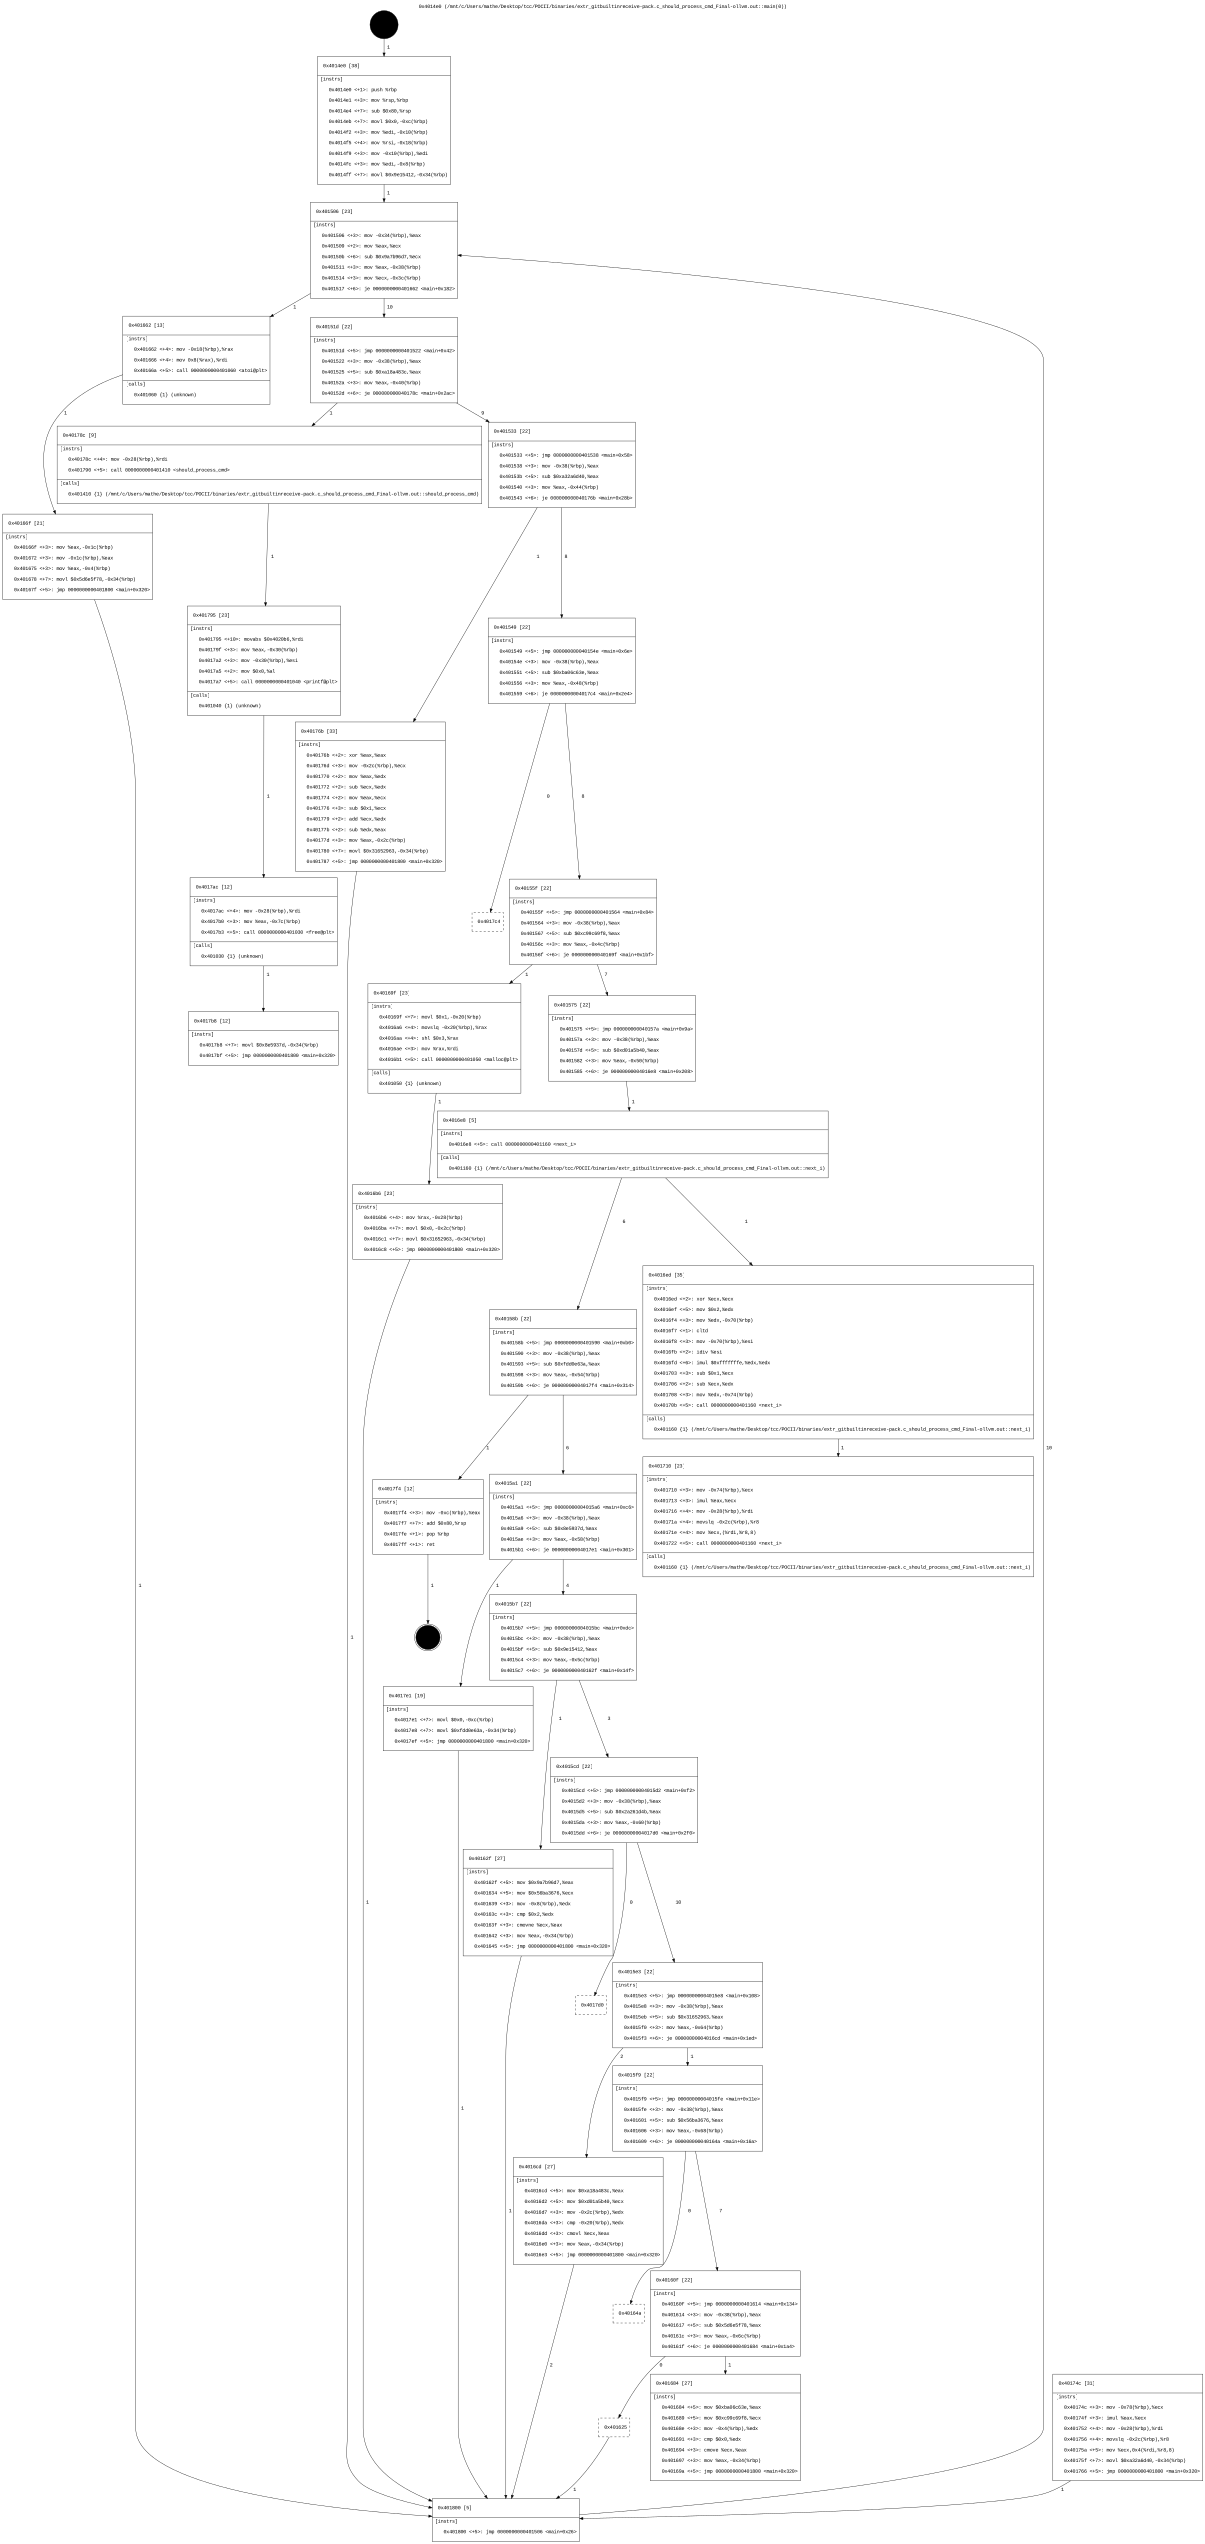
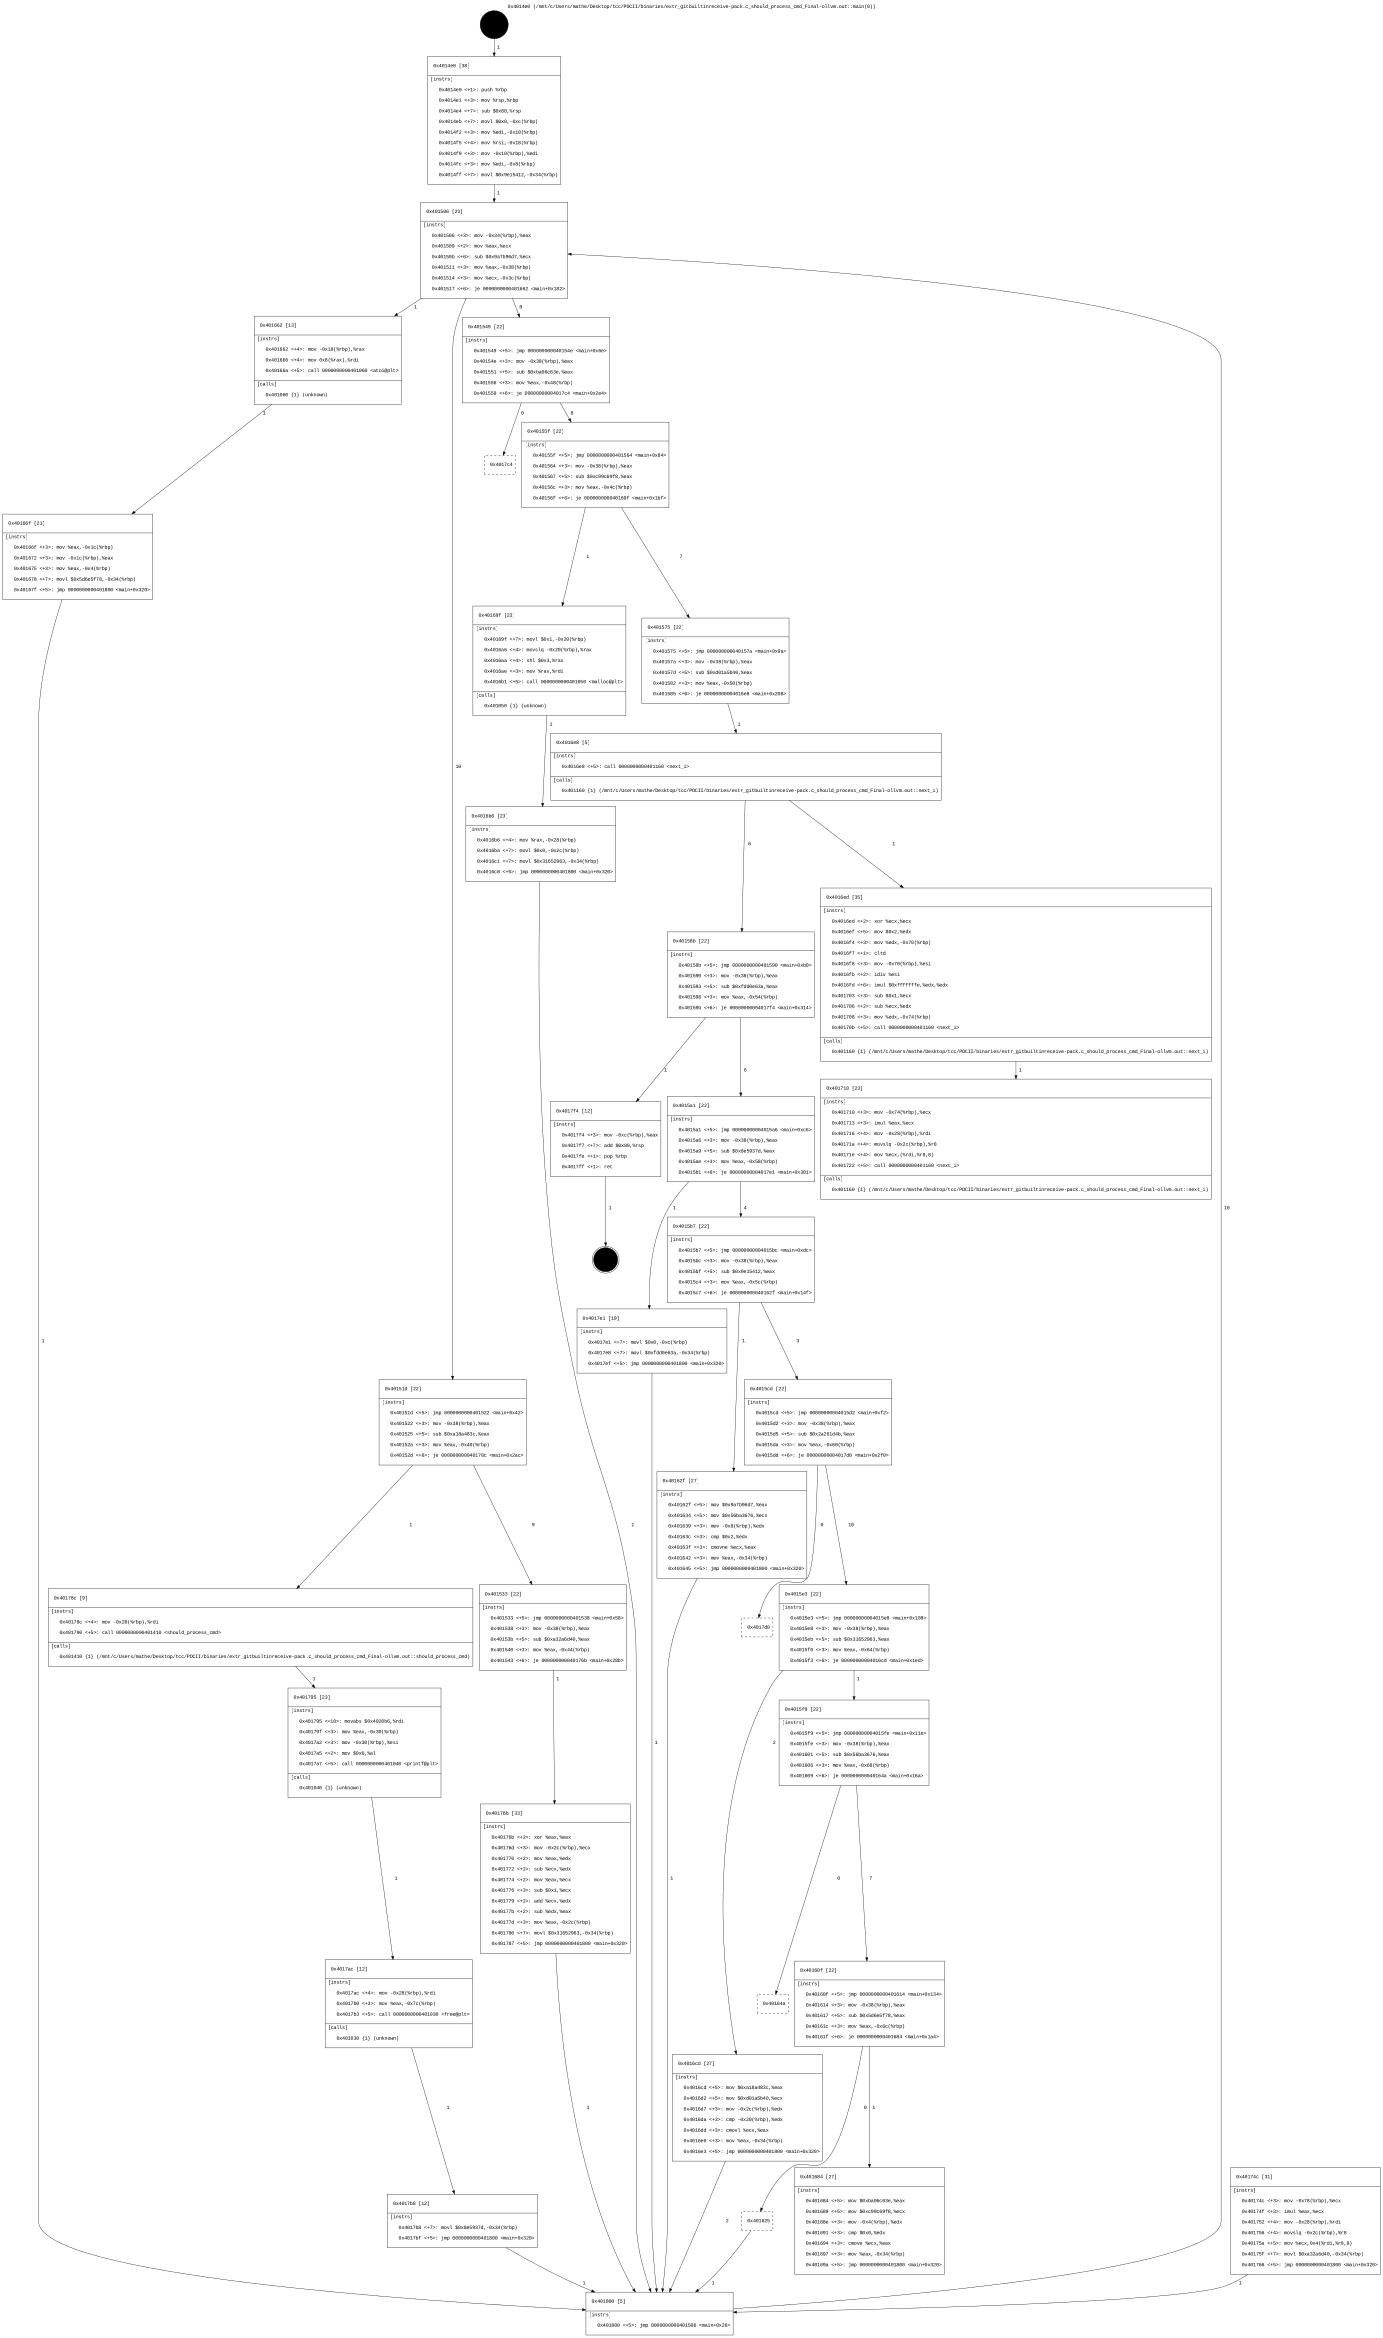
(562, 561) -> (515, 306)
none -> (548, 2271)
